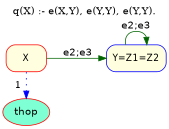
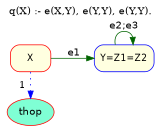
(78, 53) -> (74, 53)
